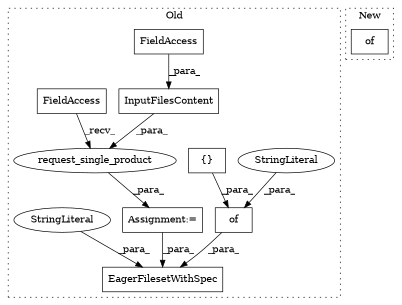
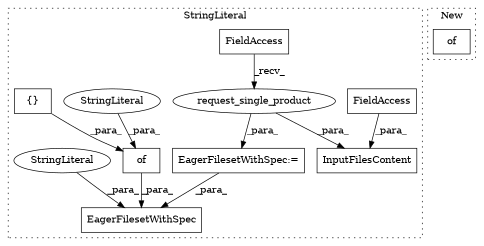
(174, 16) -> (215, 16)
(134, 129) -> (307, 129)
(163, 220) -> (238, 161)
